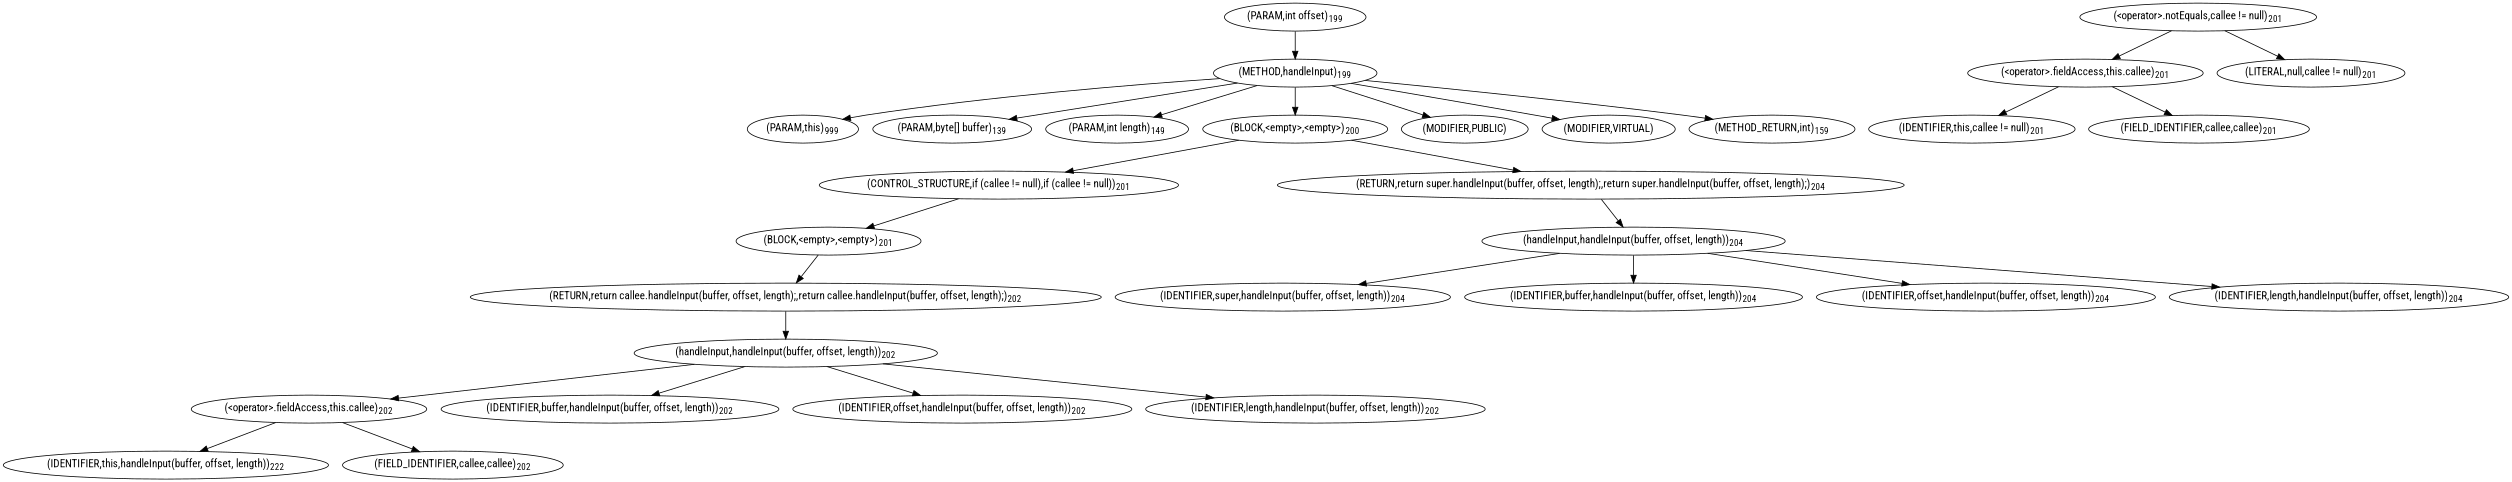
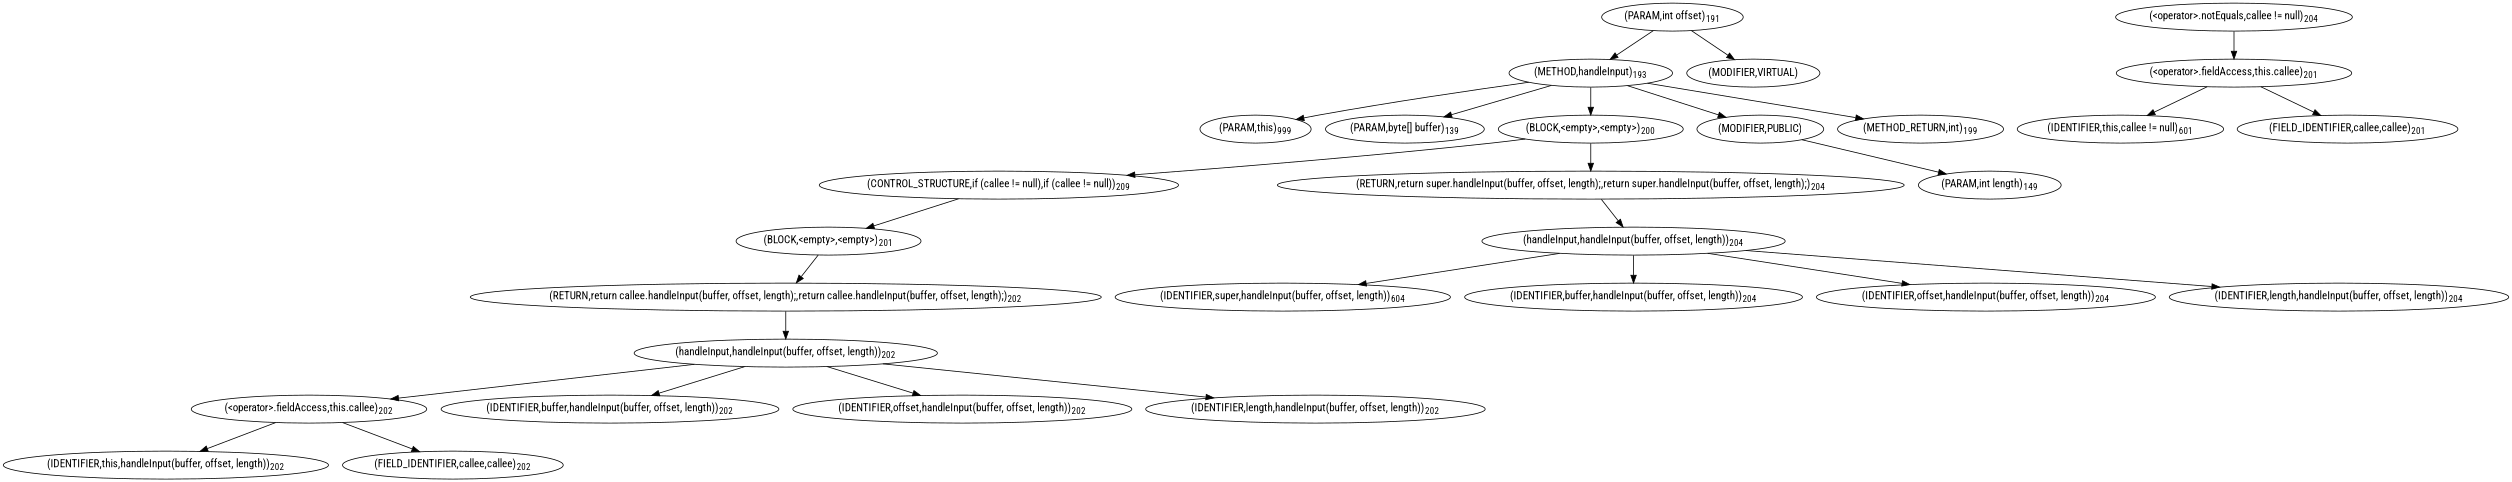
(1336, 16) -> (1713, 16)
(2276, 16) -> (2311, 16)
(1345, 72) -> (1640, 72)
(2311, 73) -> none
(1209, 100) -> (1870, 156)
(1452, 101) -> (1710, 43)
(1822, 128) -> (1971, 128)
(2038, 128) -> (2186, 128)
(1123, 184) -> (1123, 184)
(1398, 296) -> (1398, 296)
(277, 464) -> (277, 464)
